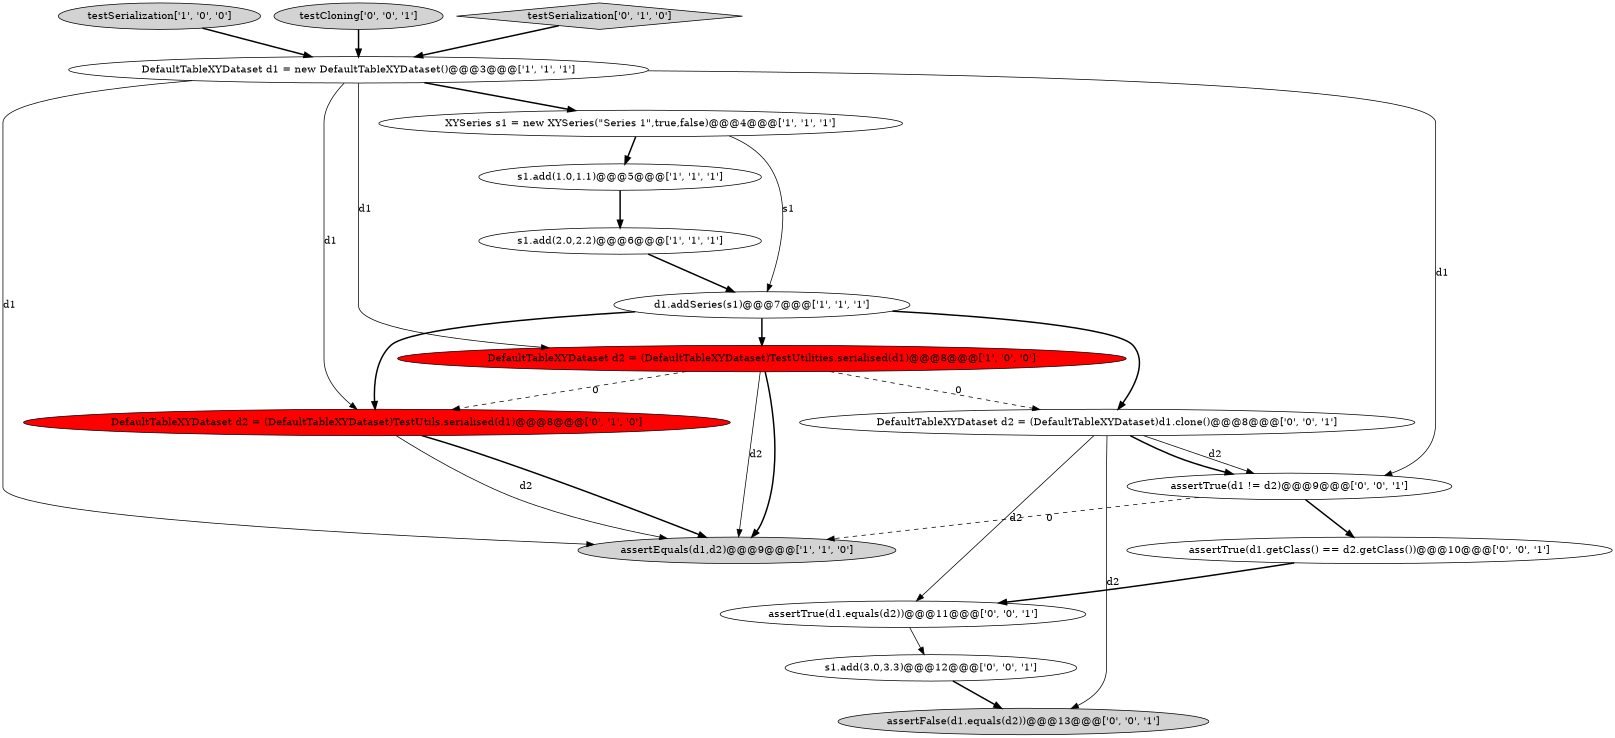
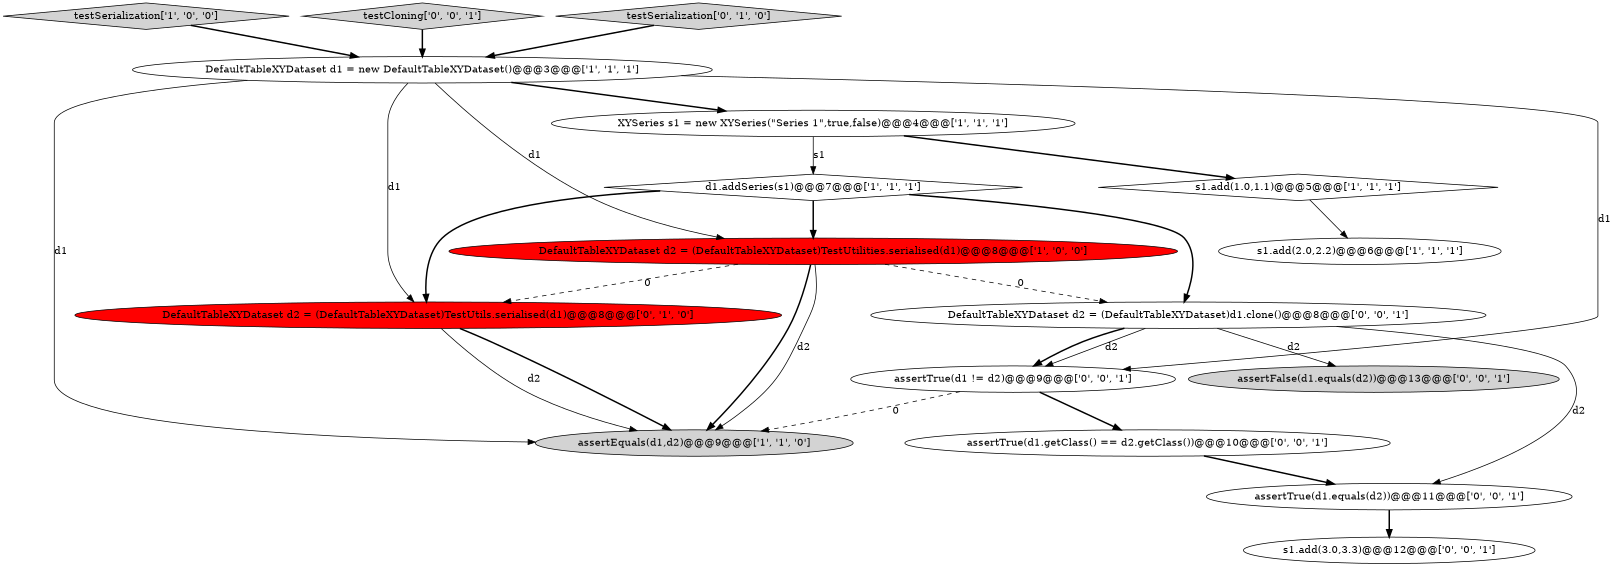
(159, 16) -> (146, 16)
(359, 16) -> (422, 16)
(620, 177) -> (1298, 187)
(620, 205) -> (1326, 216)
(688, 271) -> none
(762, 305) -> (813, 187)
(915, 638) -> (1389, 520)
(974, 693) -> none
